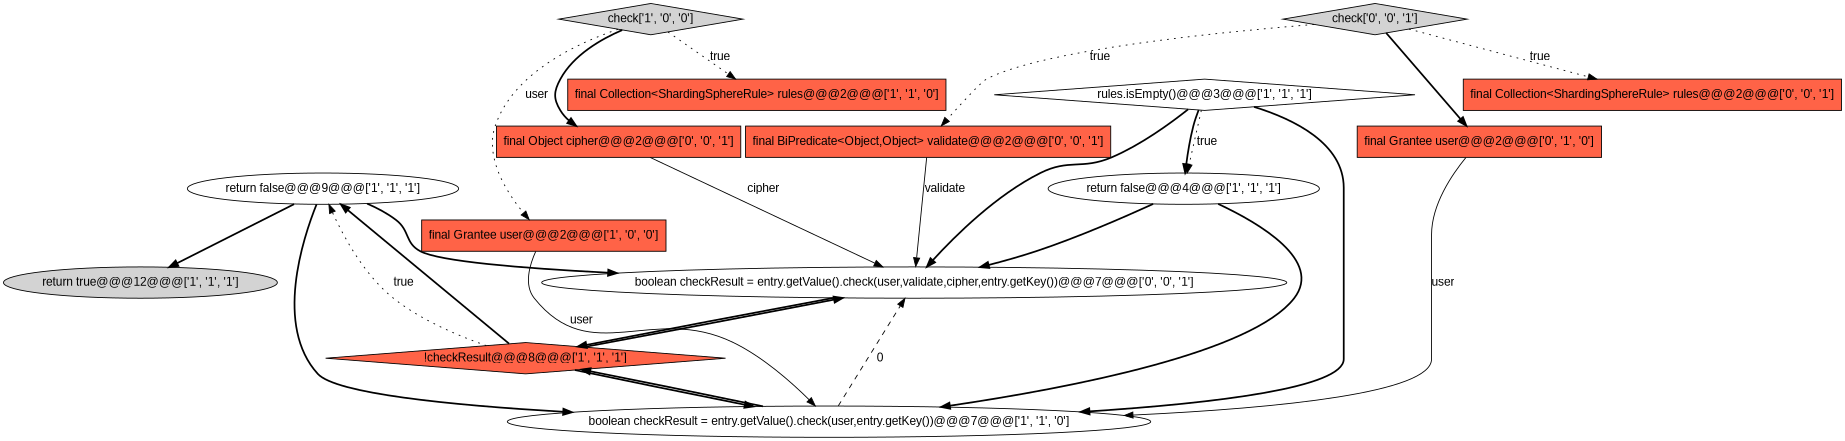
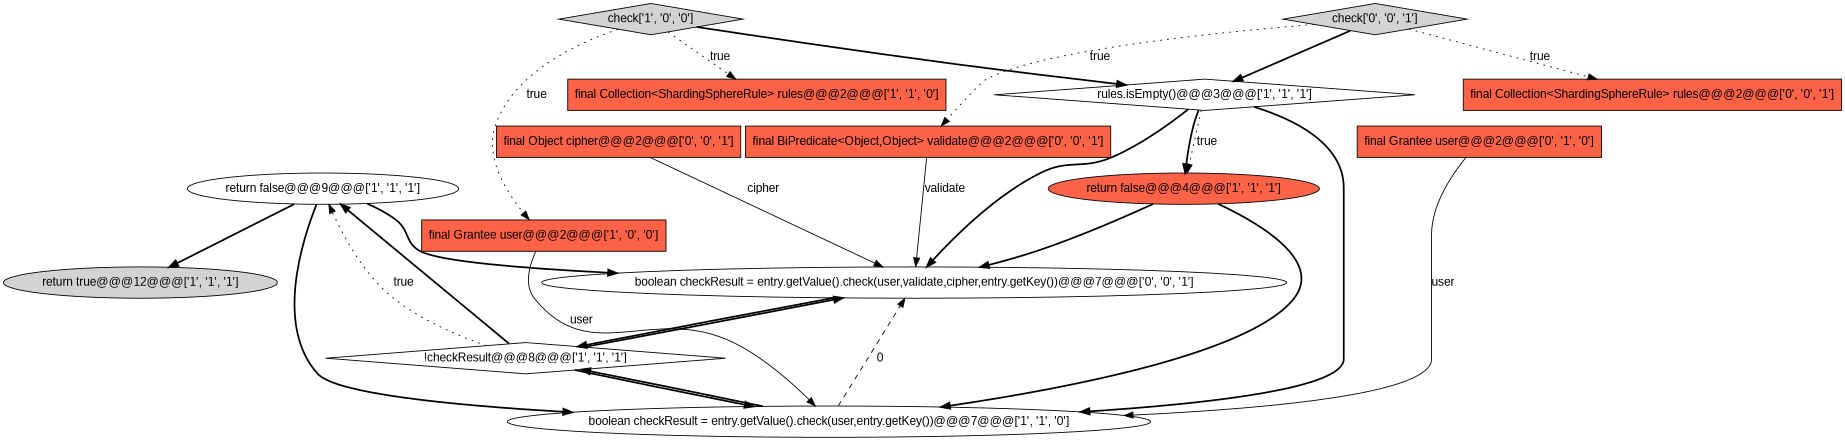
(570, 65) -> (907, 57)
(1423, 76) -> (1296, 54)
(537, 95) -> (537, 95)
(1184, 189) -> (1184, 189)
(526, 358) -> (526, 358)
